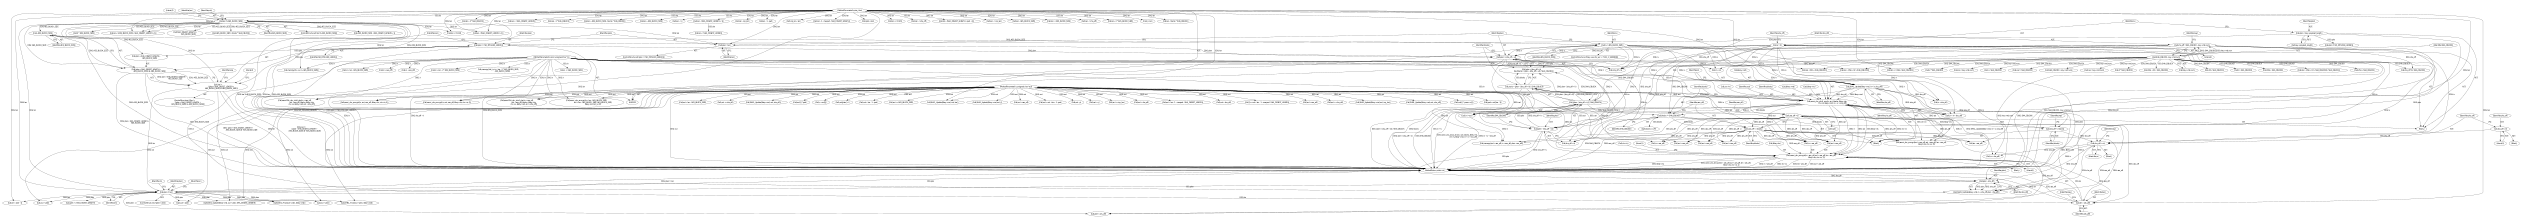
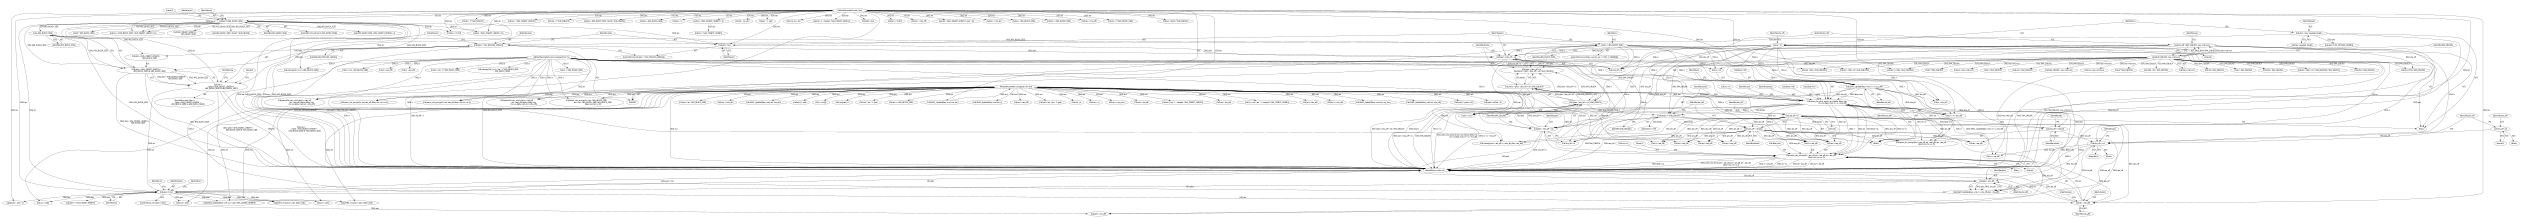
(1148, 21) -> none
none -> (571, 48)
(980, 97) -> (981, 97)
(1490, 127) -> (841, 132)
(1712, 174) -> (1713, 176)
(15, 203) -> (15, 203)
(586, 213) -> (625, 212)
